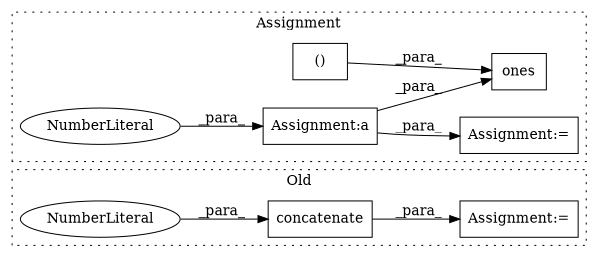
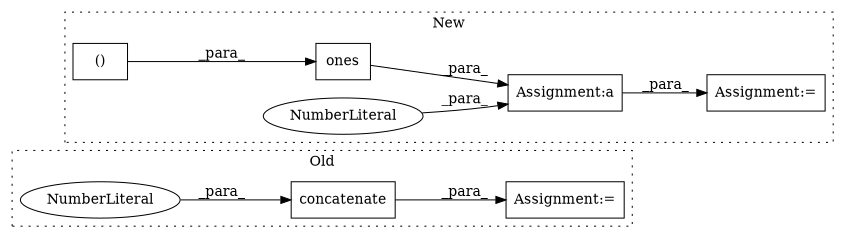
(299, 24) -> (449, 24)
(430, 96) -> (434, 74)
